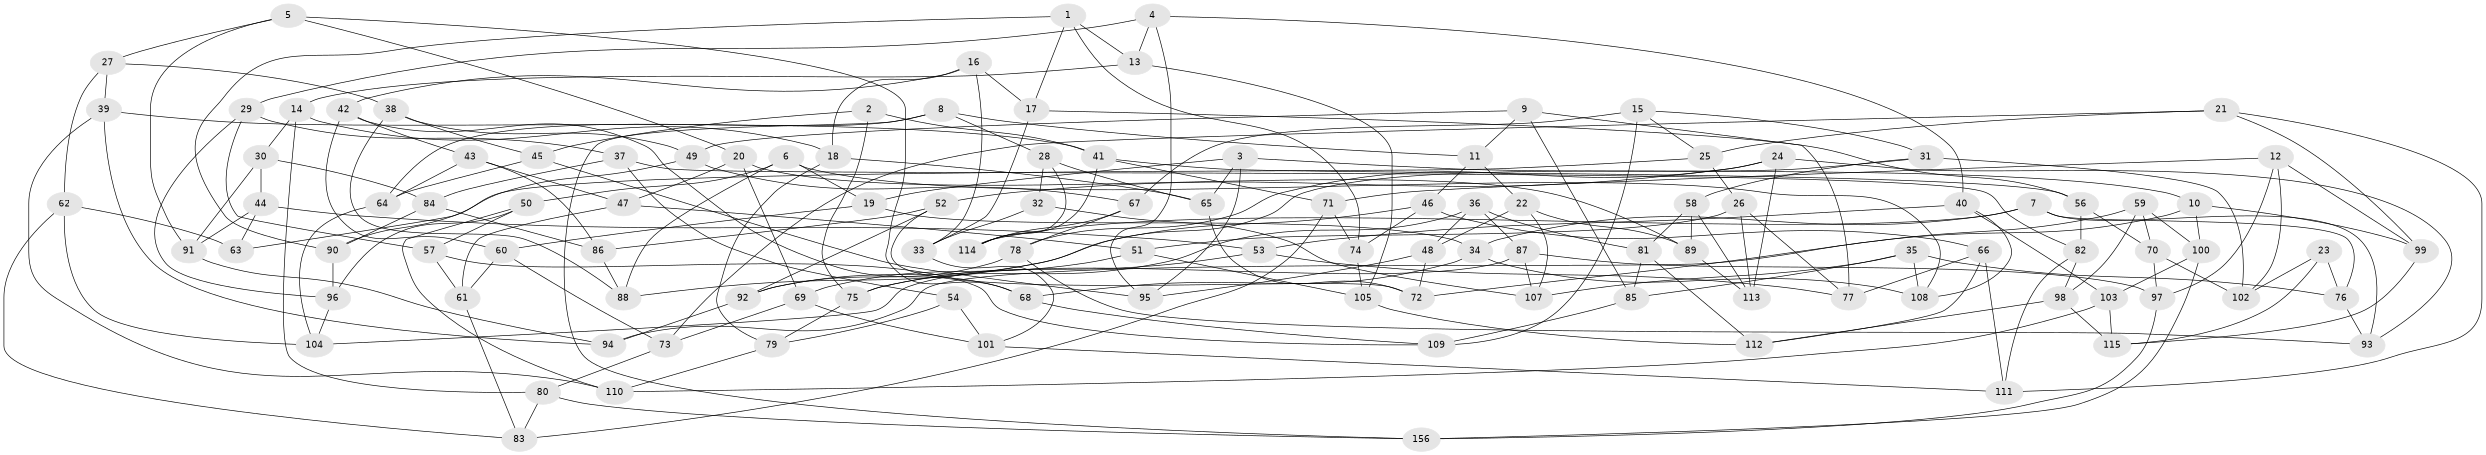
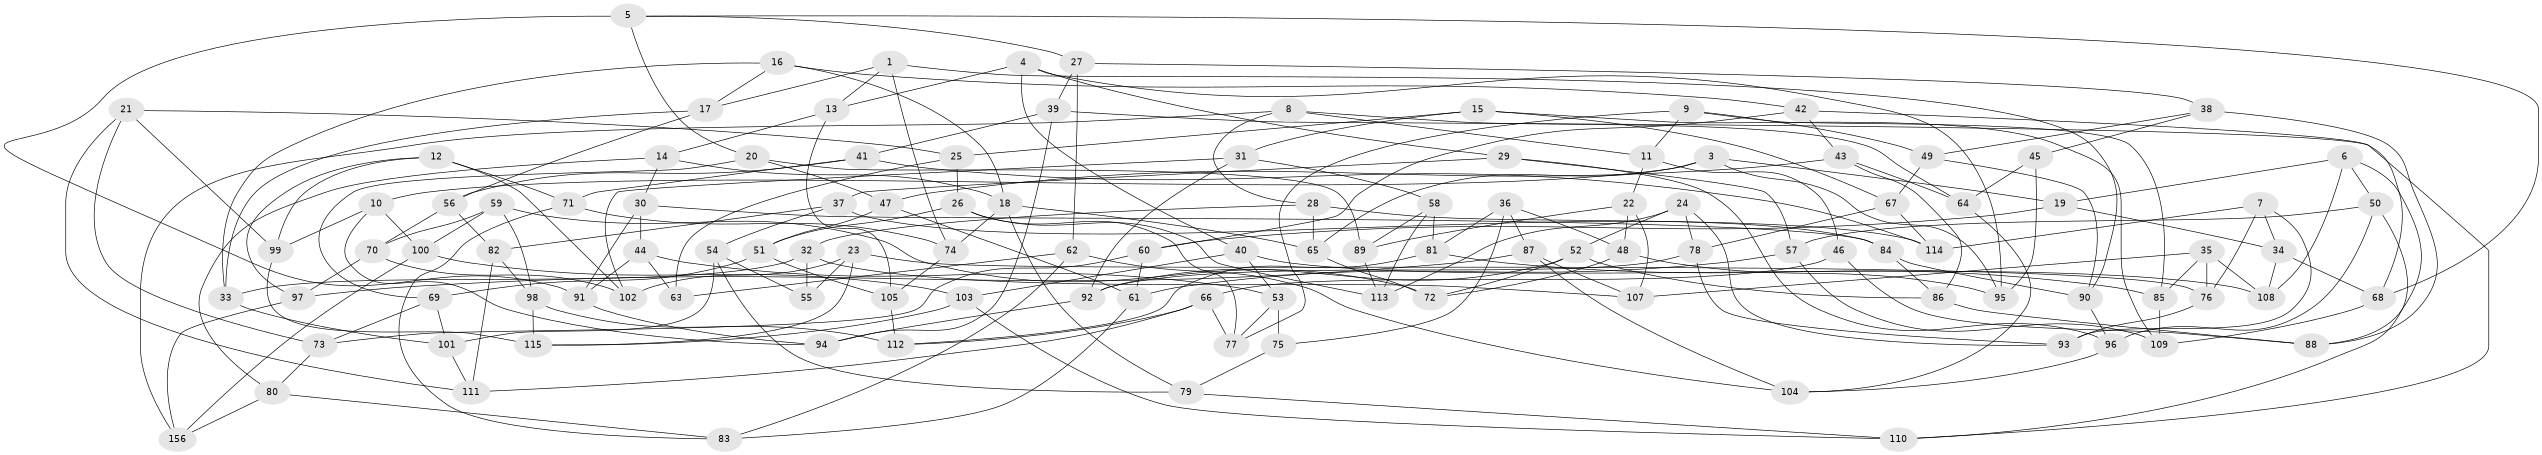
(869, 110) -> none
(1392, 228) -> (980, 226)
none -> (807, 298)
